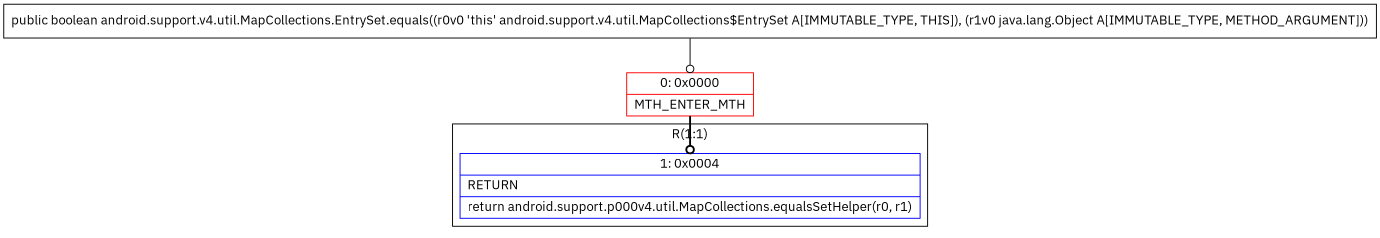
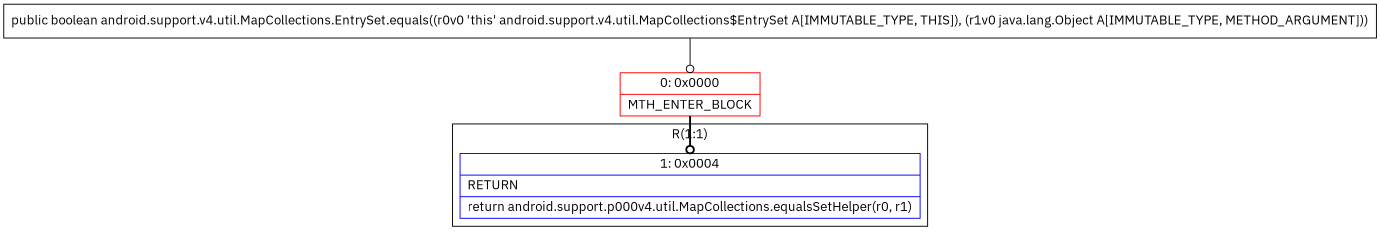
(690, 105) -> (690, 105)
